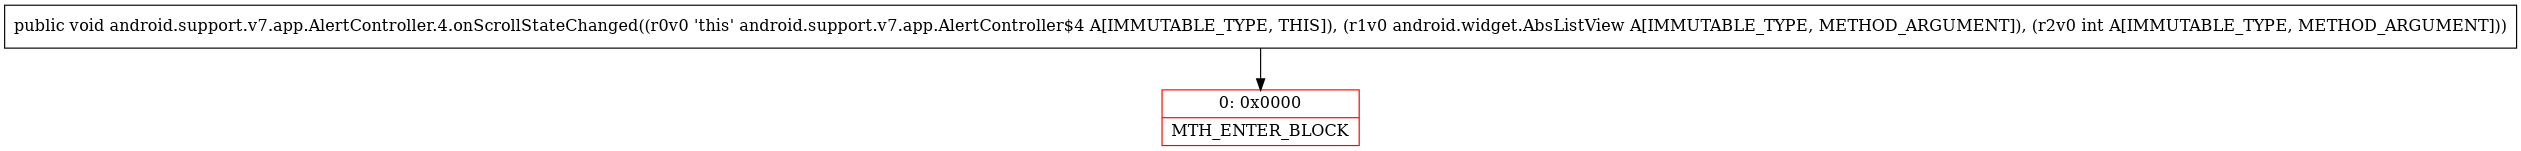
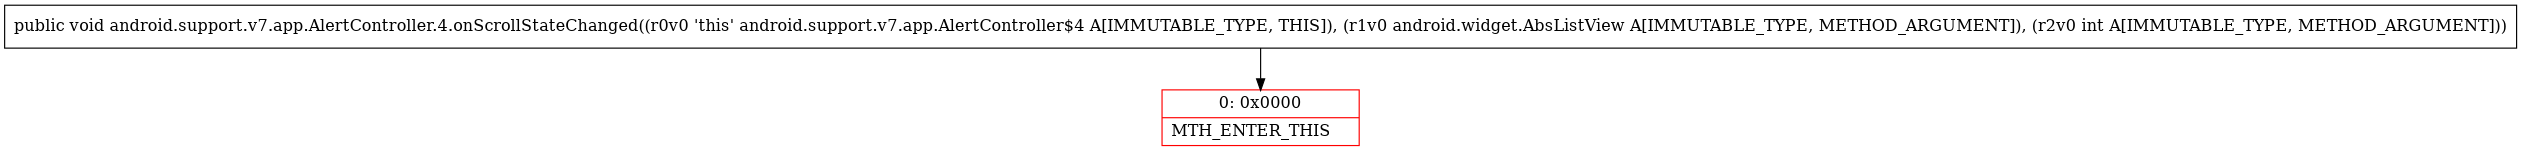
(1261, 131) -> (1251, 131)
